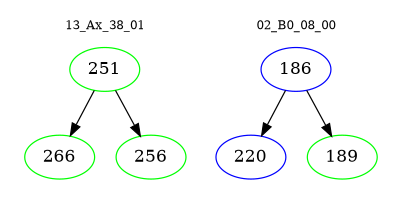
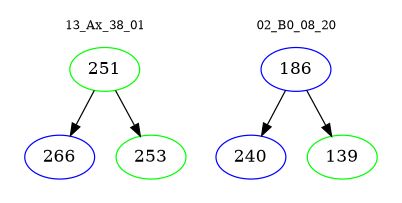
(297, 26) -> (297, 26)
(60, 157) -> (60, 157)
(151, 157) -> (151, 157)
(251, 157) -> (251, 157)
(342, 157) -> (342, 157)
